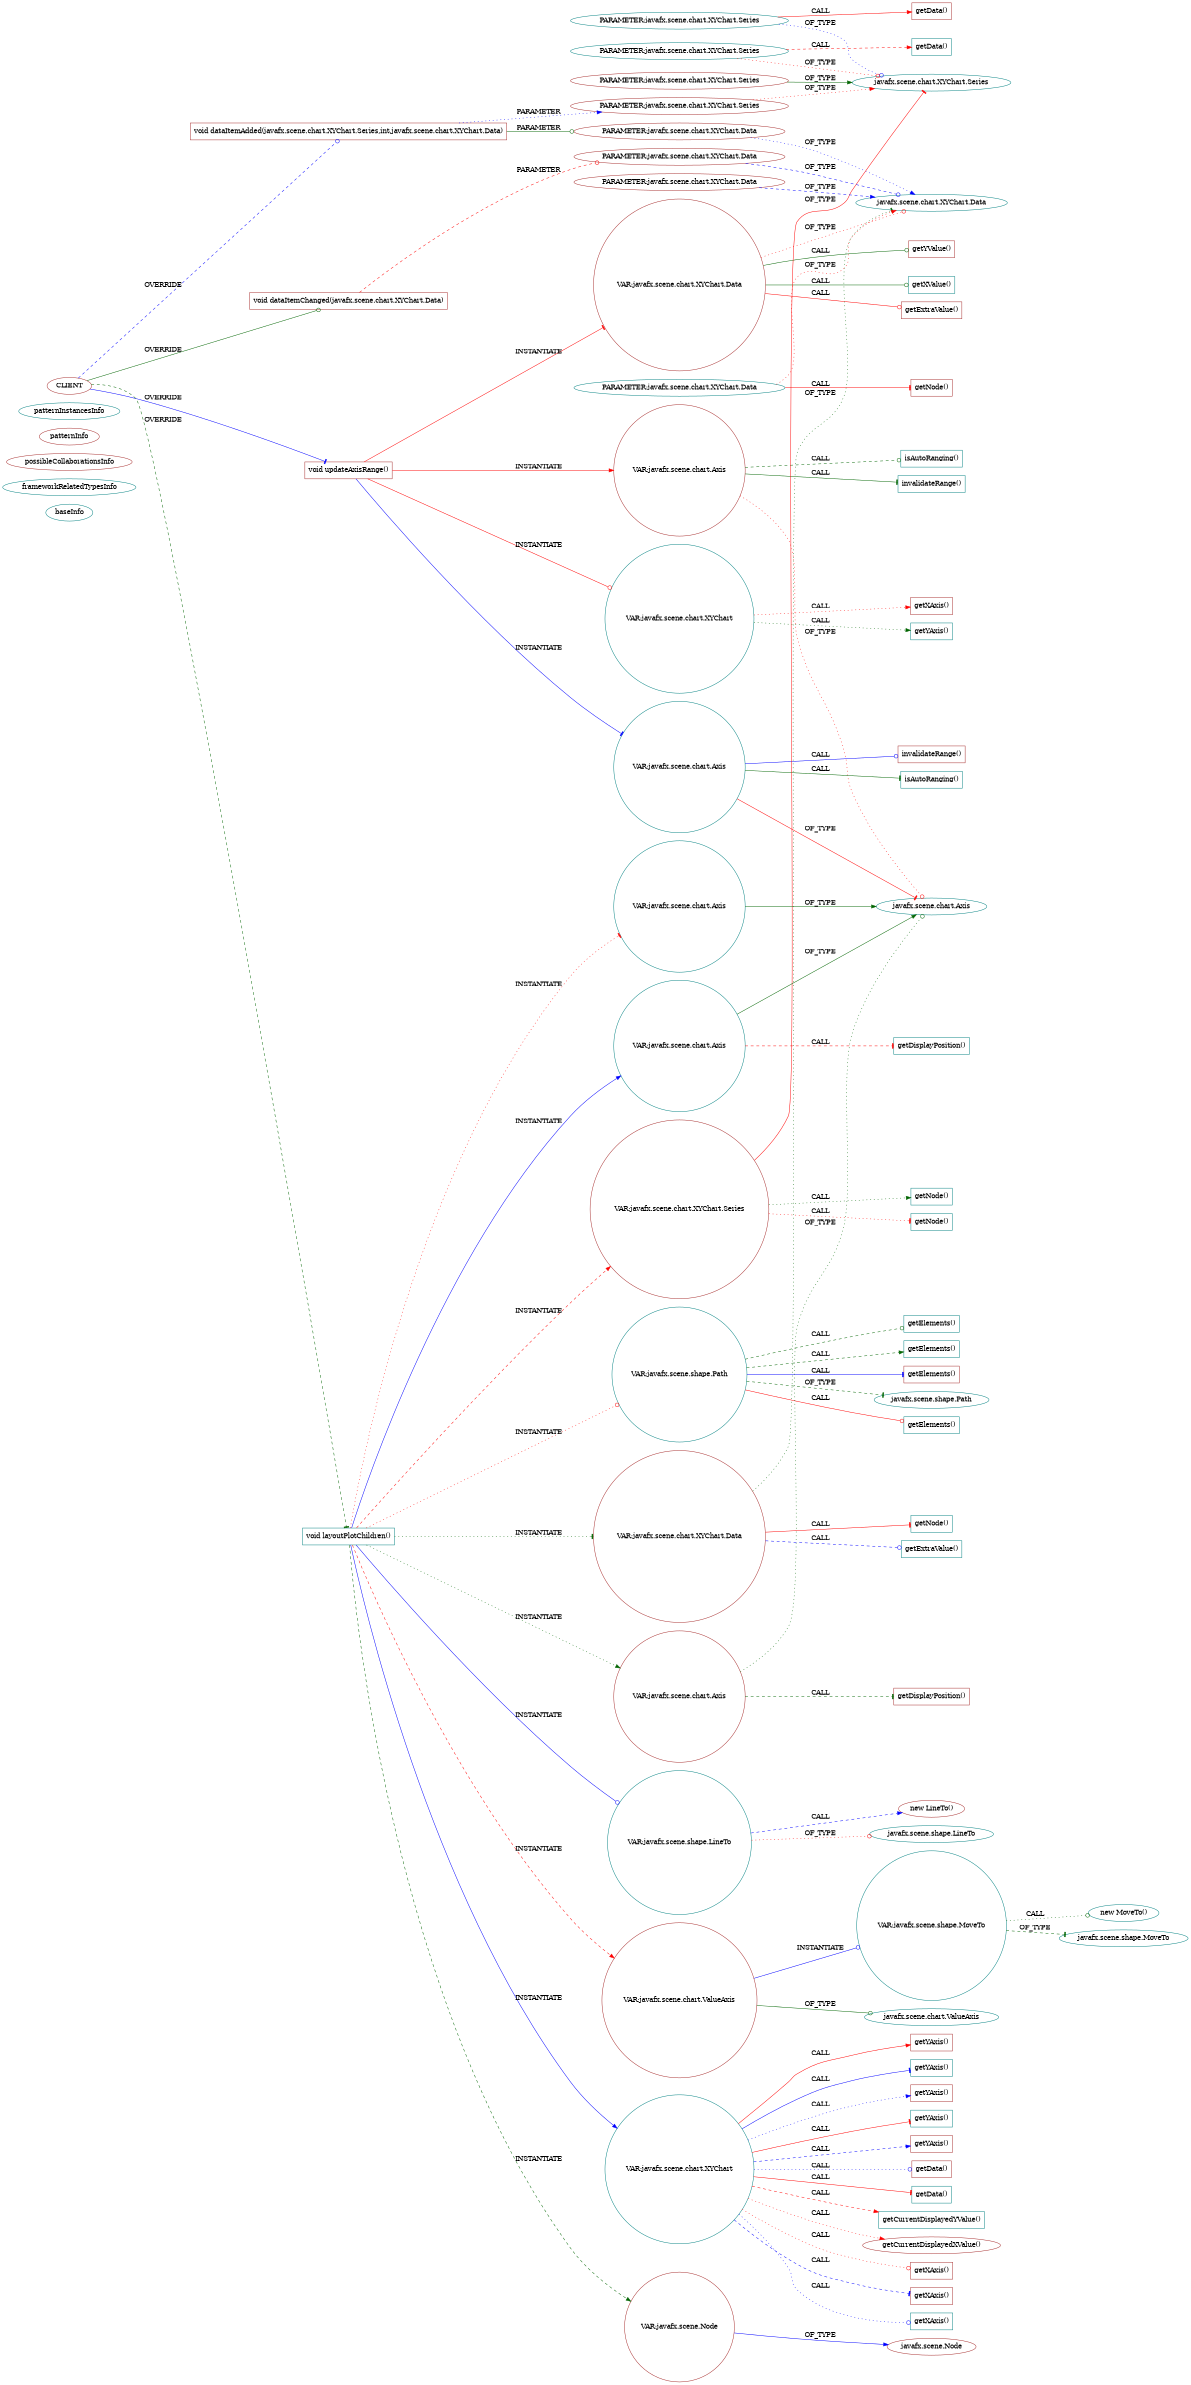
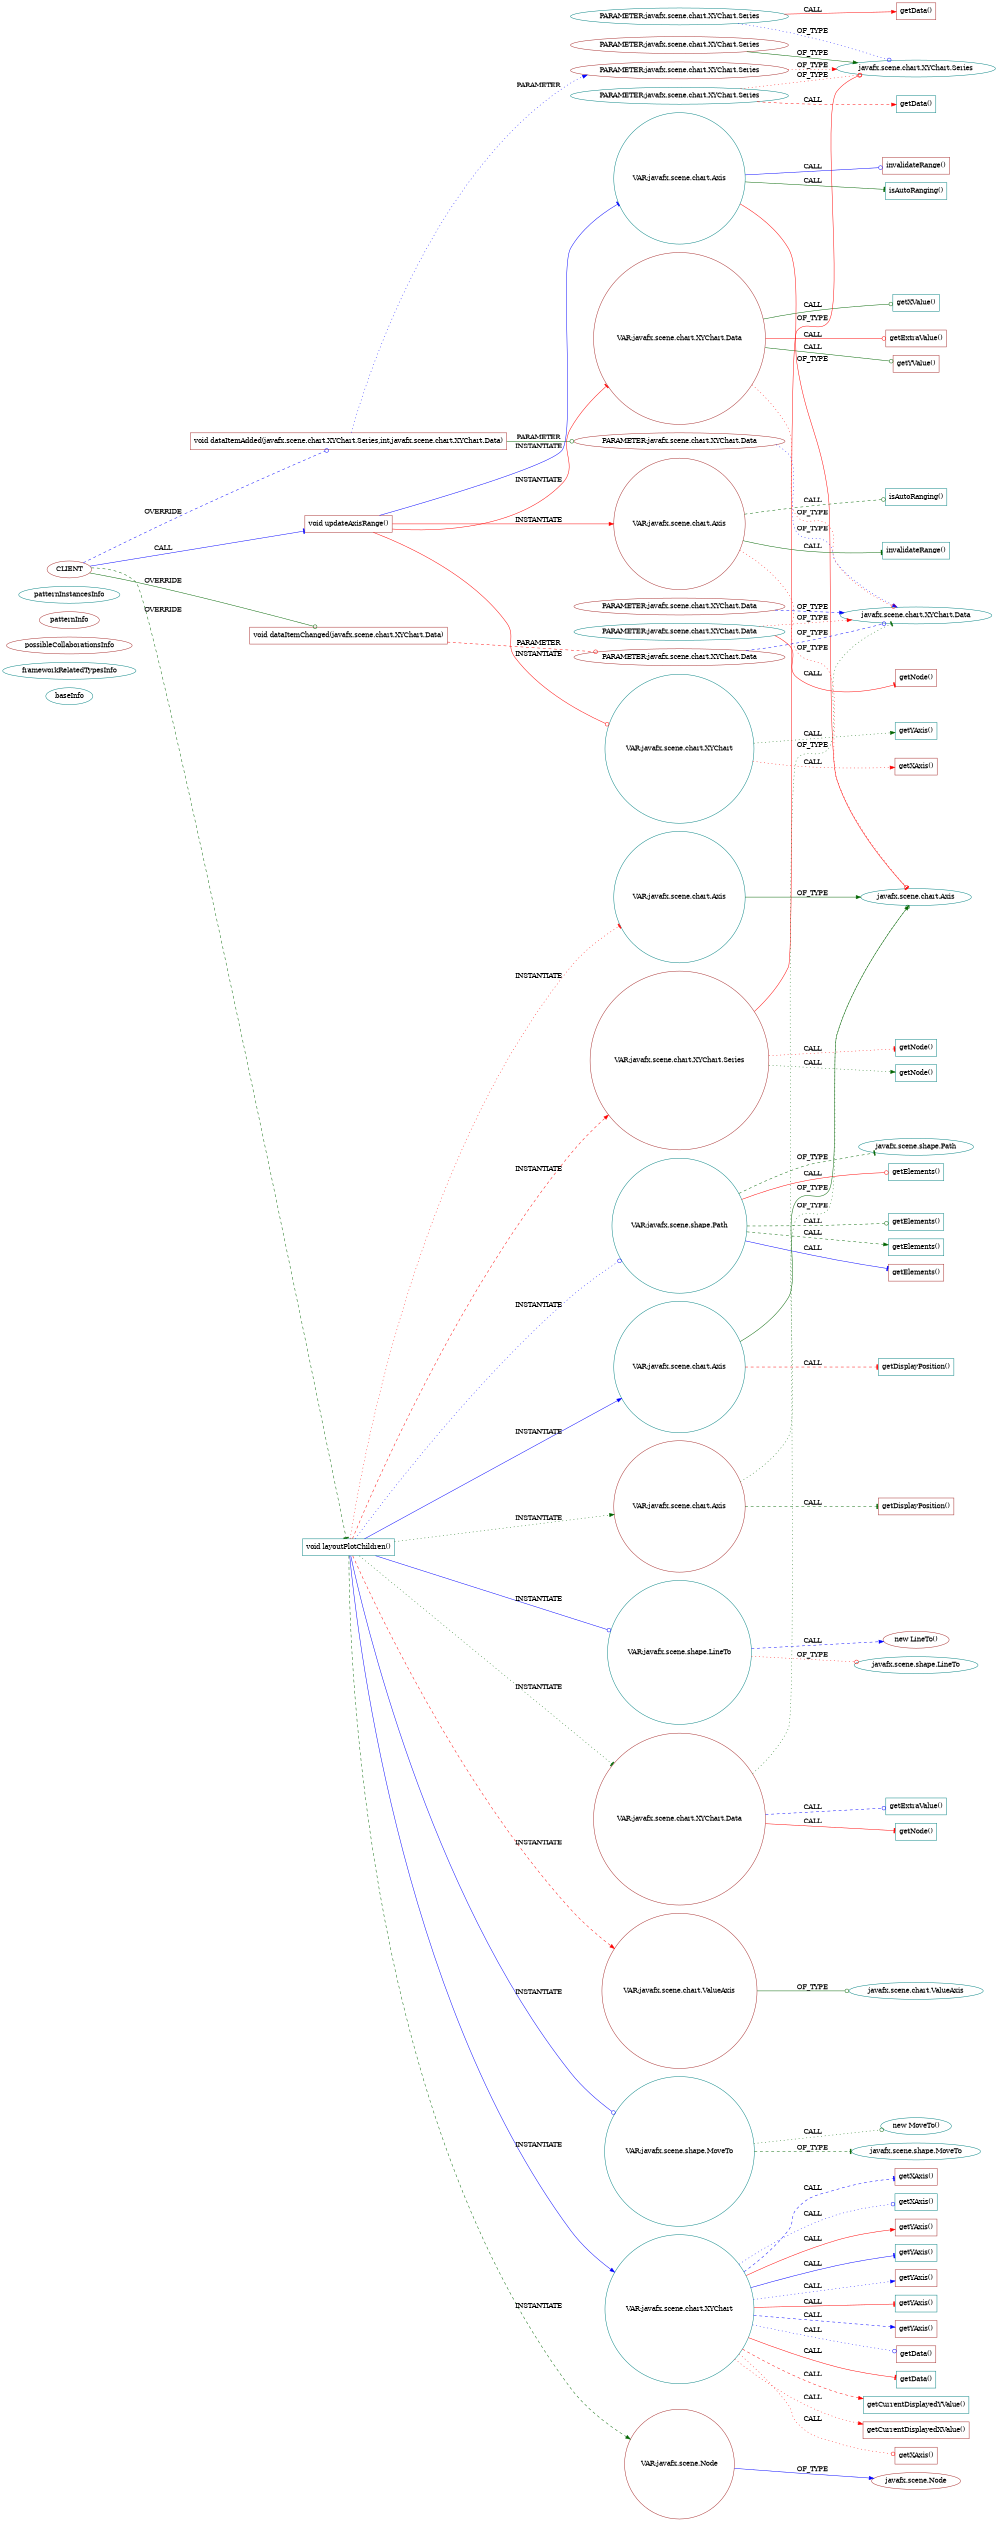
(163, 398) -> (163, 549)
(791, 518) -> (791, 531)
(491, 1467) -> (477, 1391)
(805, 1963) -> (445, 1852)
(932, 2245) -> (916, 2430)
